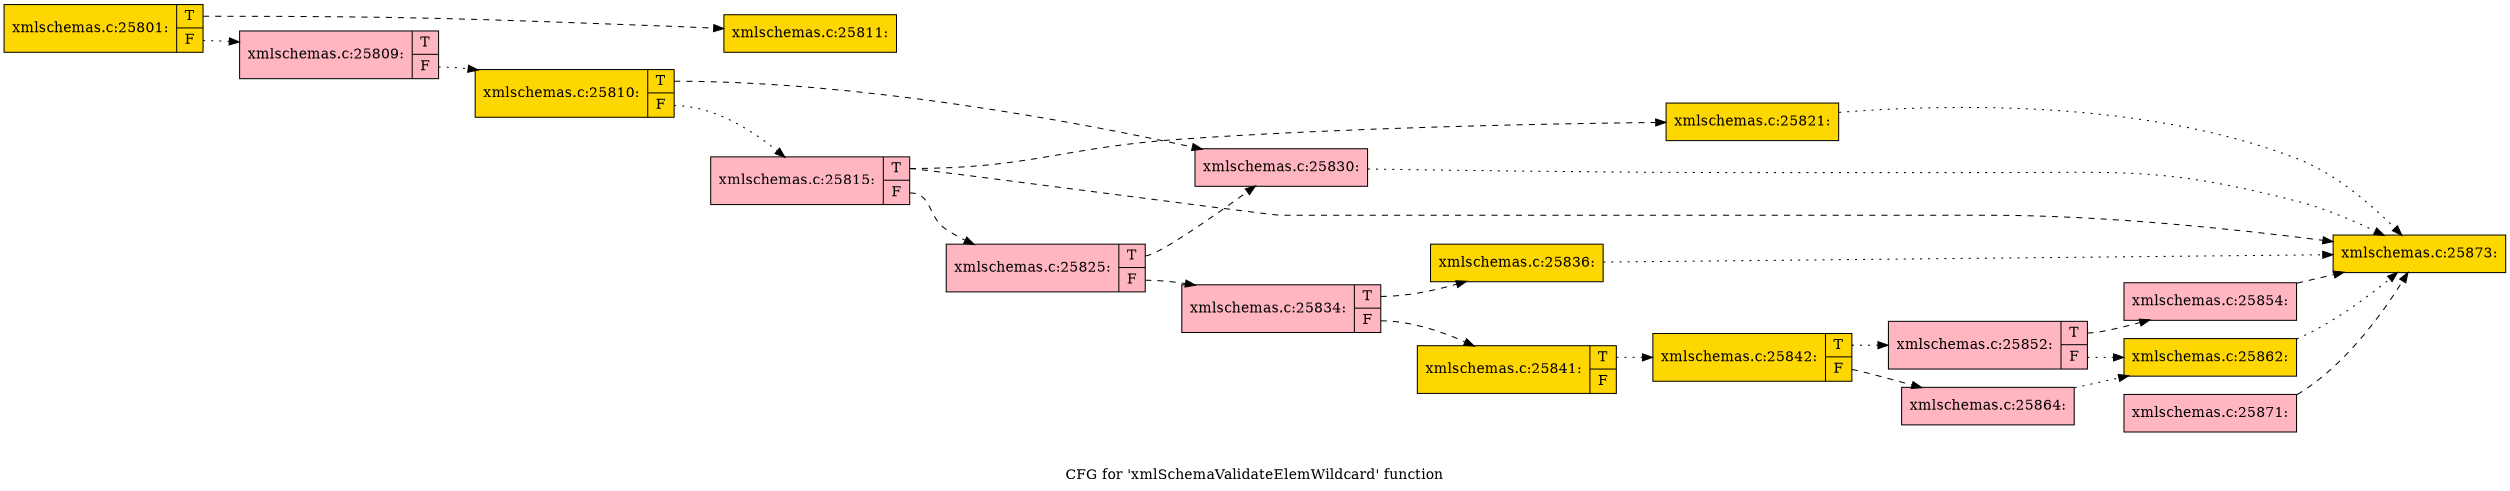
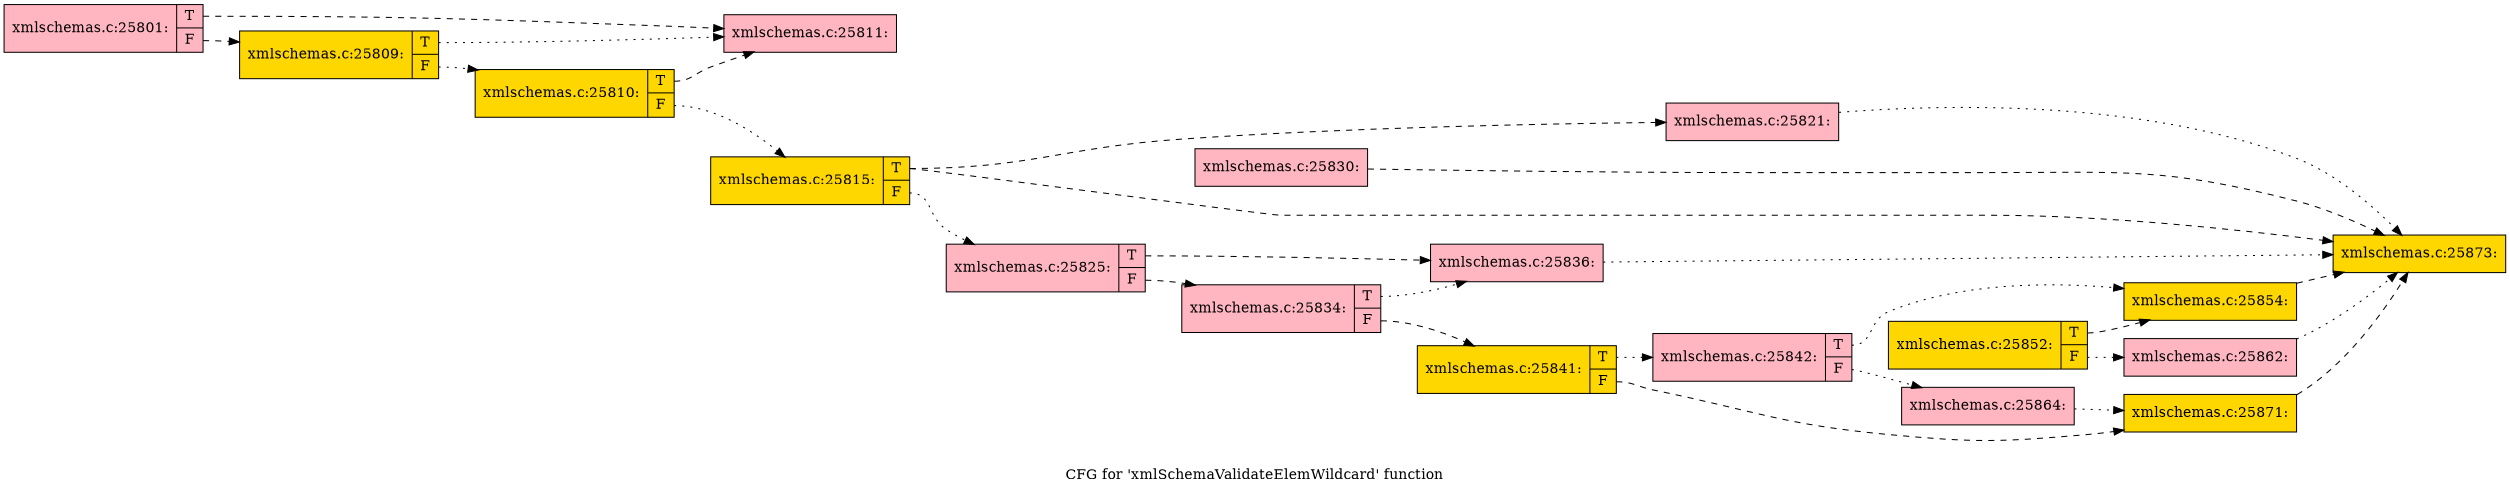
(104, 28) -> (104, 28)
(810, 34) -> (810, 34)
(216, 41) -> (216, 41)
none -> (576, 41)
(339, 55) -> (339, 55)
(935, 101) -> (709, 68)
(1752, 122) -> (1752, 122)
(1875, 173) -> (1875, 173)
(810, 181) -> (810, 181)
(935, 217) -> (935, 217)
(1198, 227) -> (1283, 257)
(1517, 263) -> (1517, 263)
(1419, 293) -> (1419, 293)
(2210, 302) -> (2210, 302)
(1865, 345) -> (1974, 290)
(1988, 345) -> (1988, 345)
(1752, 357) -> (1752, 357)
(2210, 357) -> (2210, 357)
(1882, 377) -> (1882, 377)
(2097, 383) -> (2094, 410)
(2210, 413) -> (2210, 413)
none -> (1863, 432)
